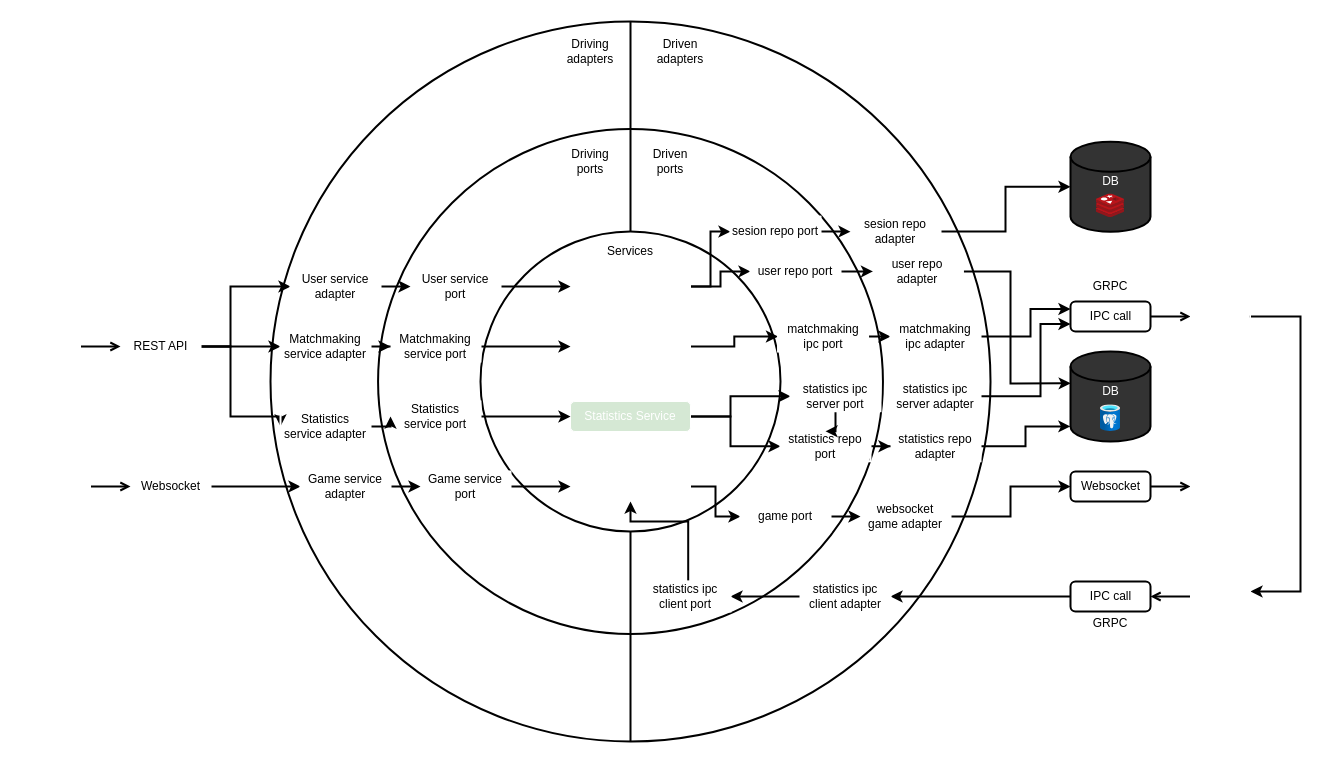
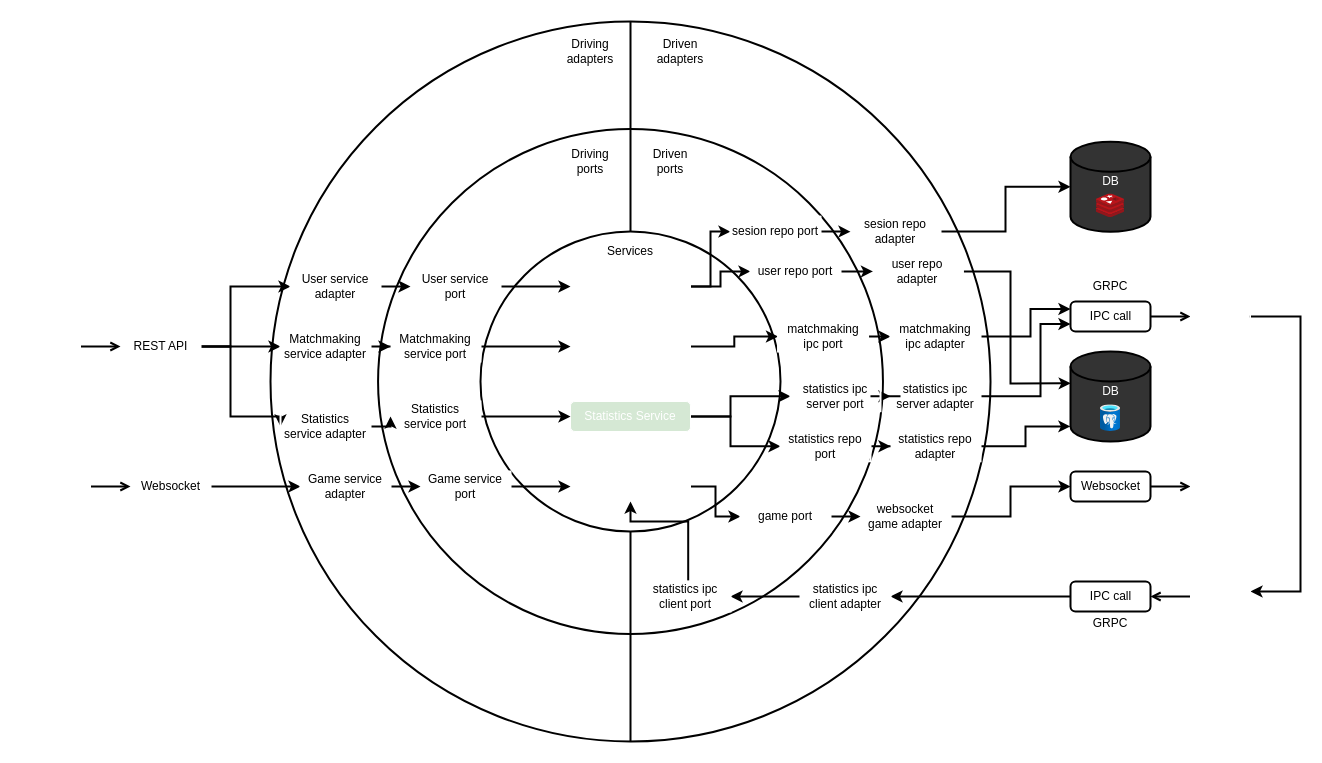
(836, 421) -> (891, 396)
